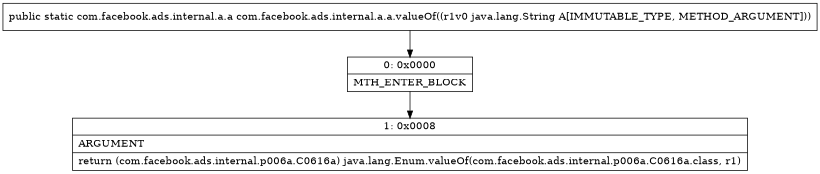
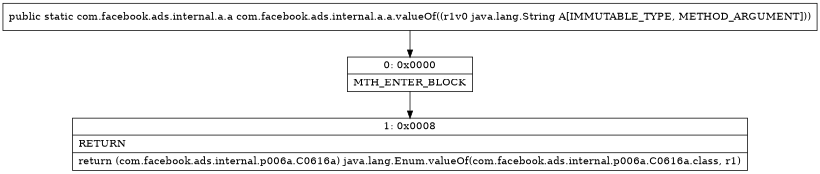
(112, 144) -> (102, 144)
